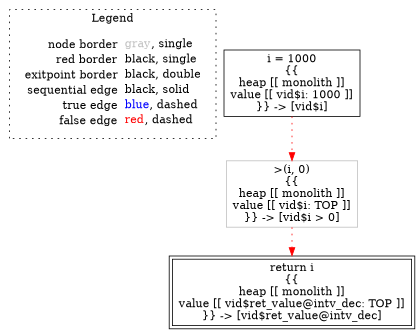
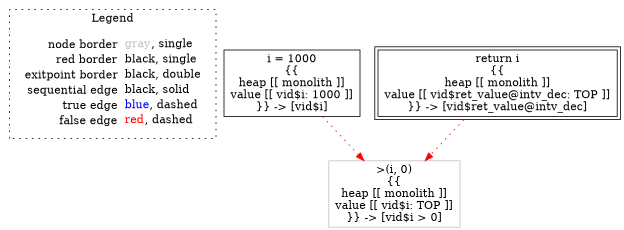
(292, 237) -> (447, 137)
